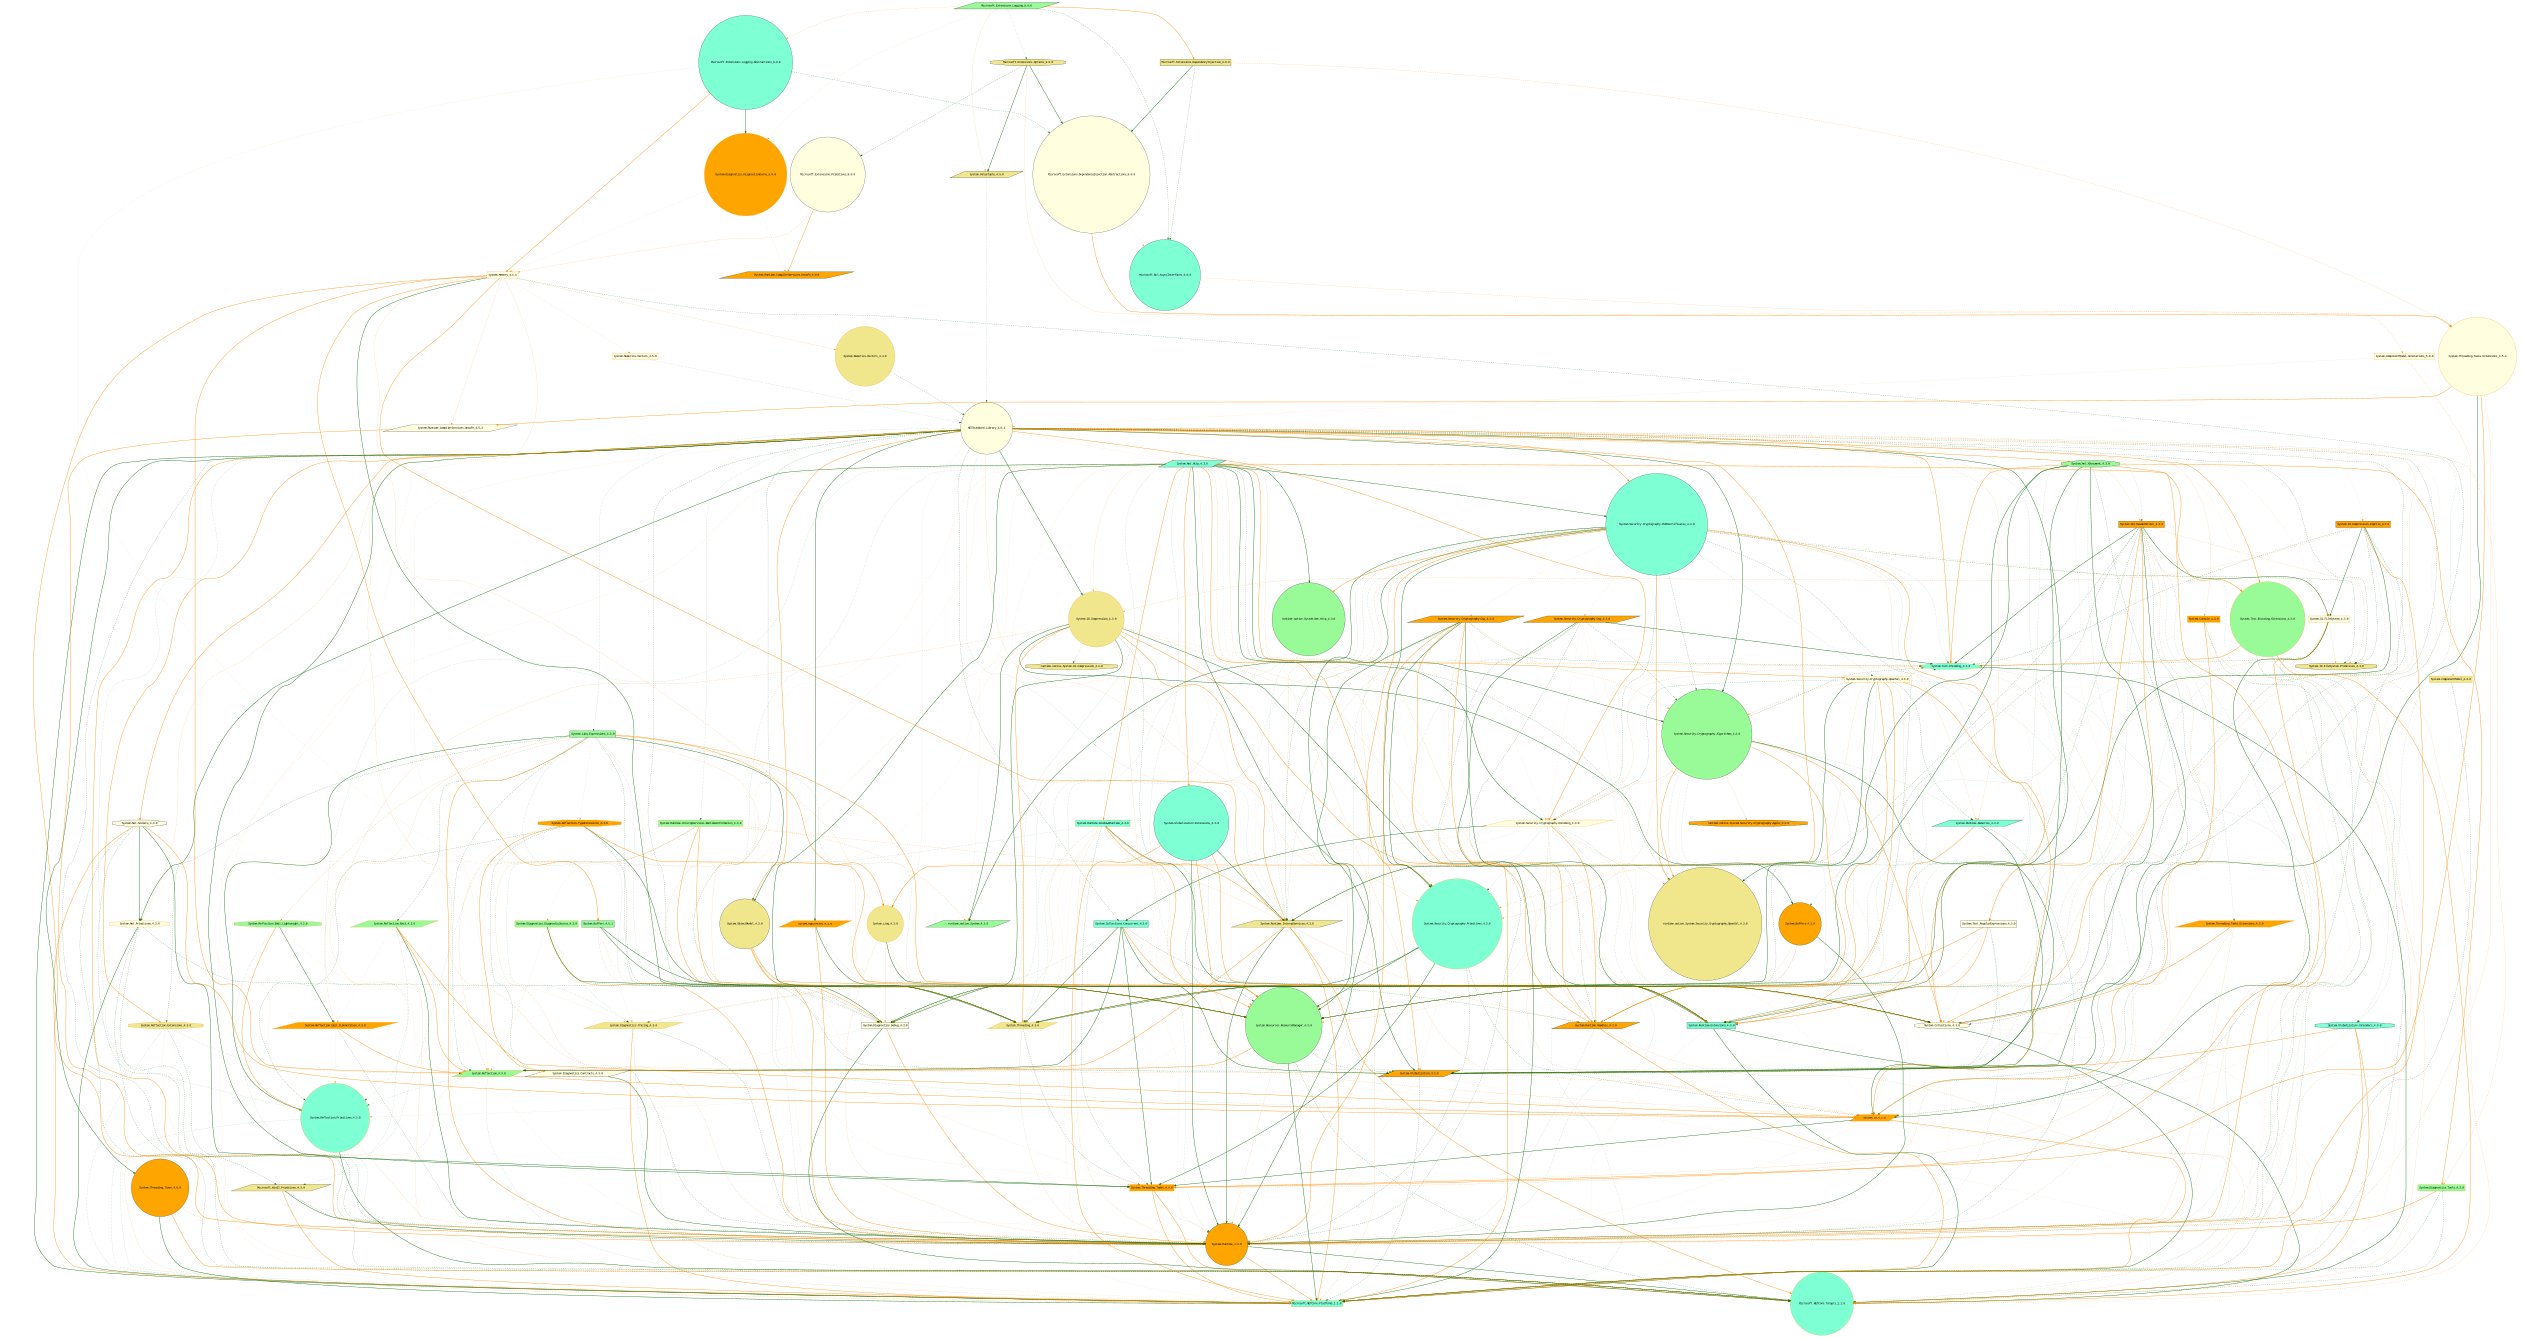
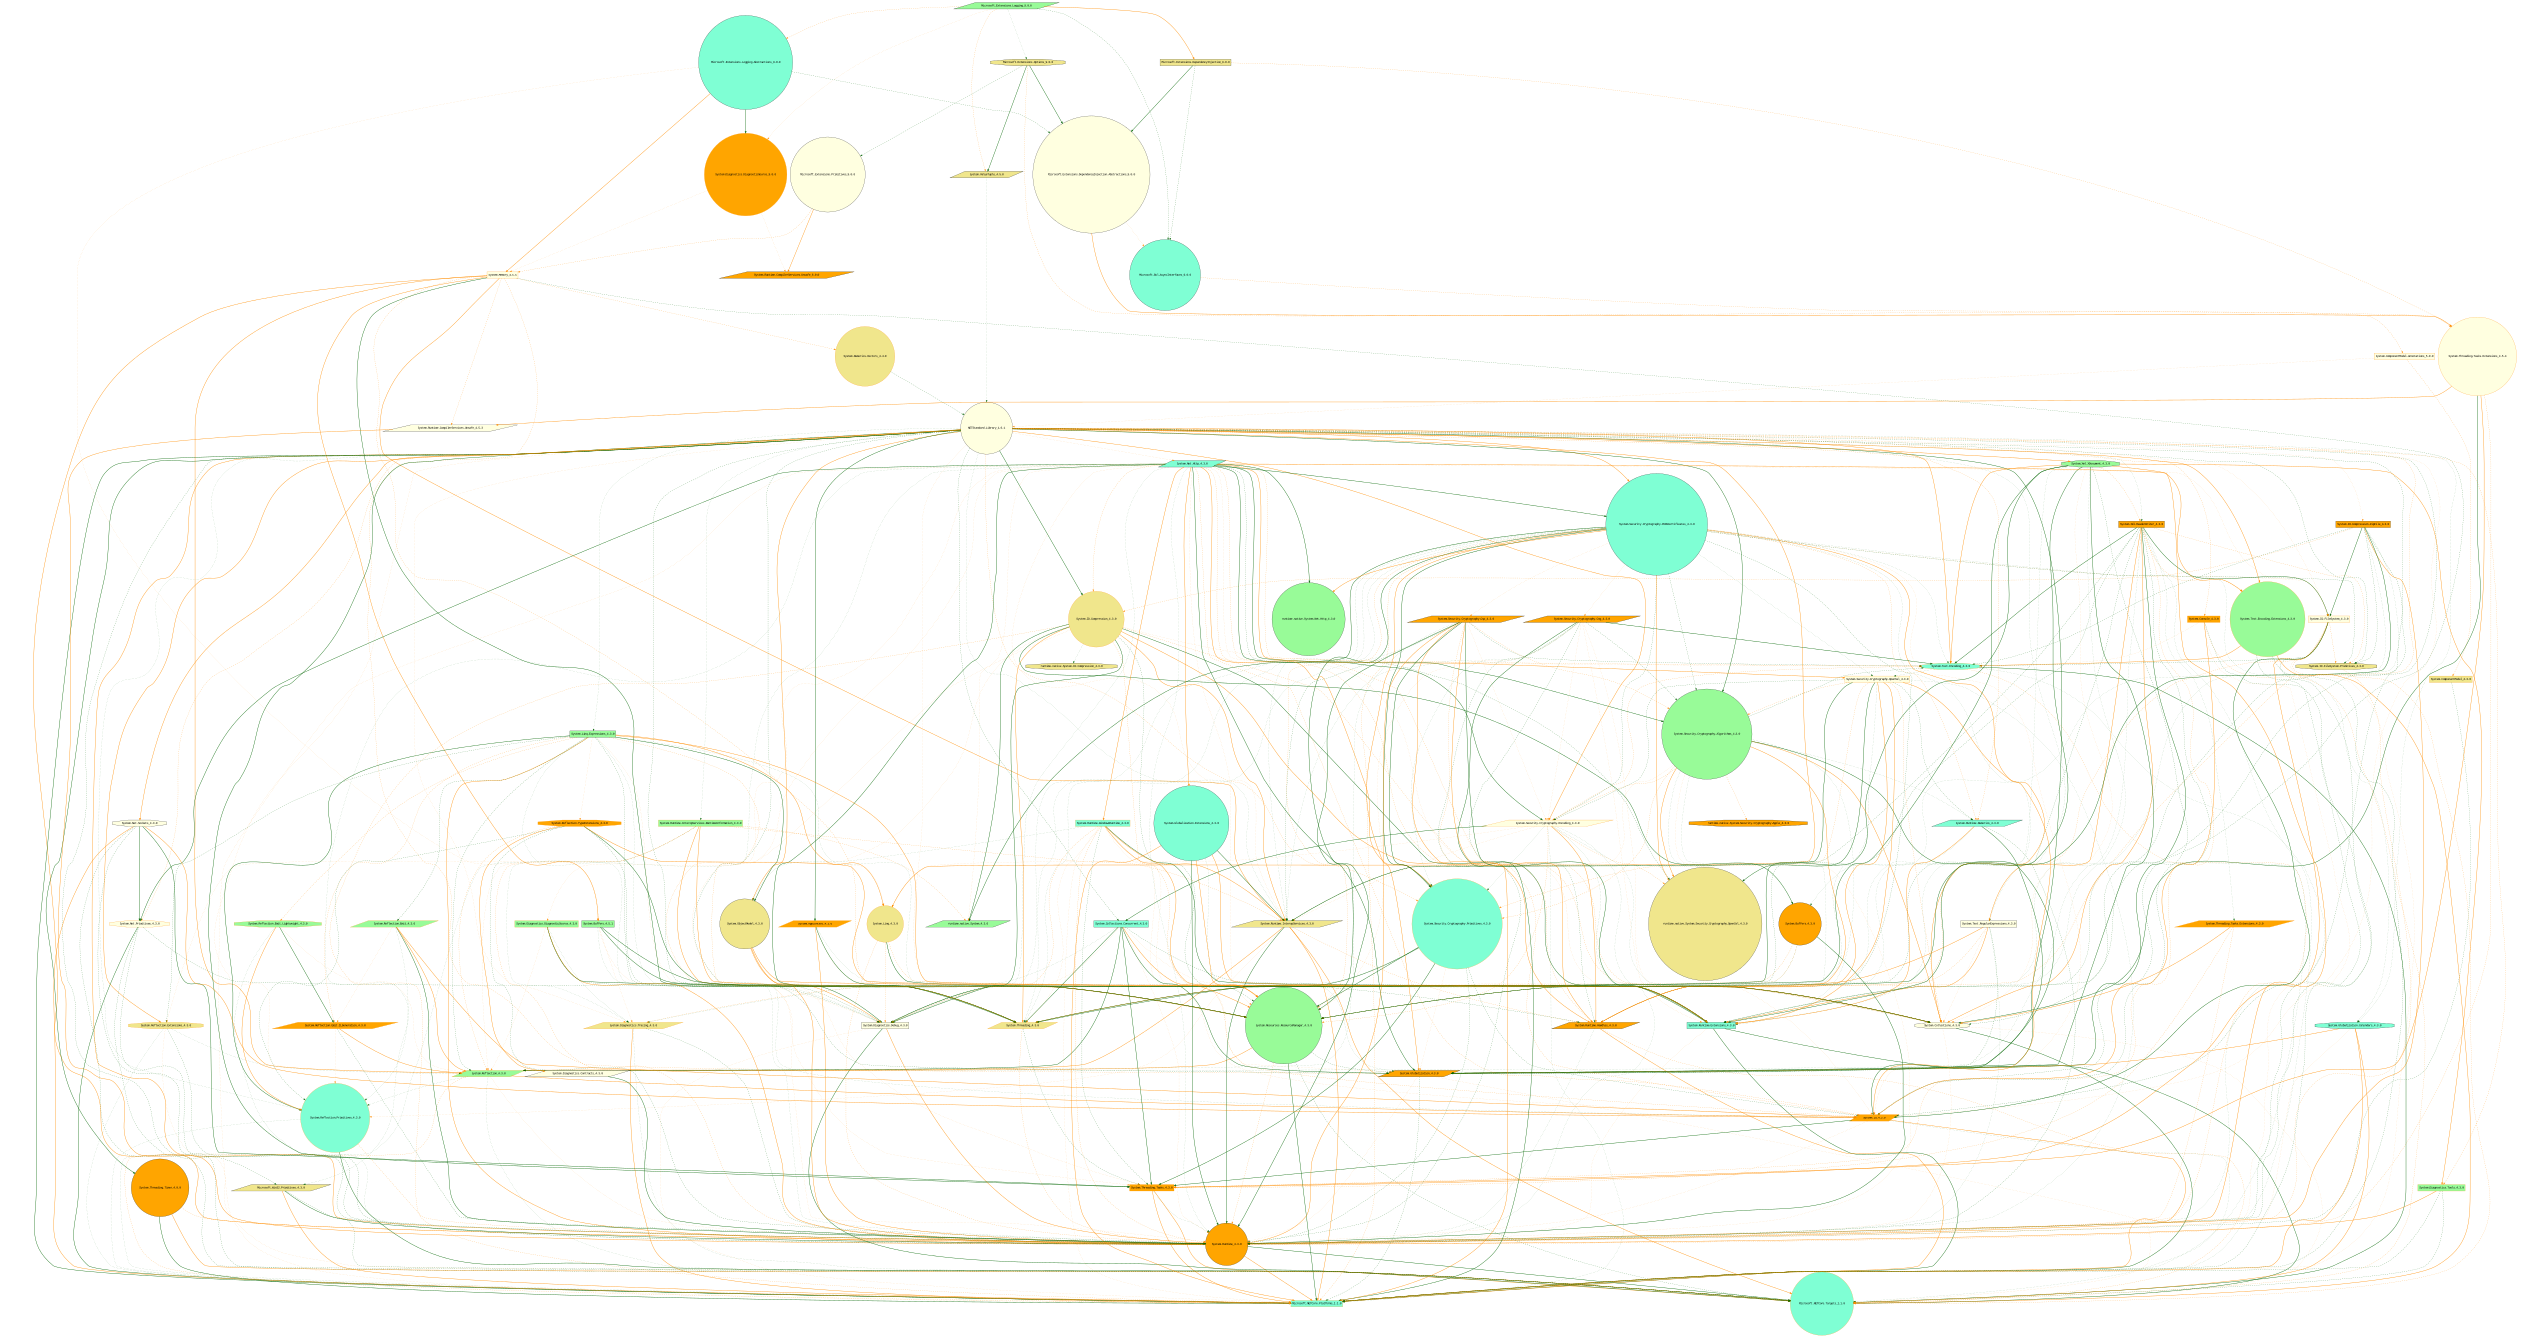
(635, 356) -> none
(1915, 673) -> (1915, 672)
